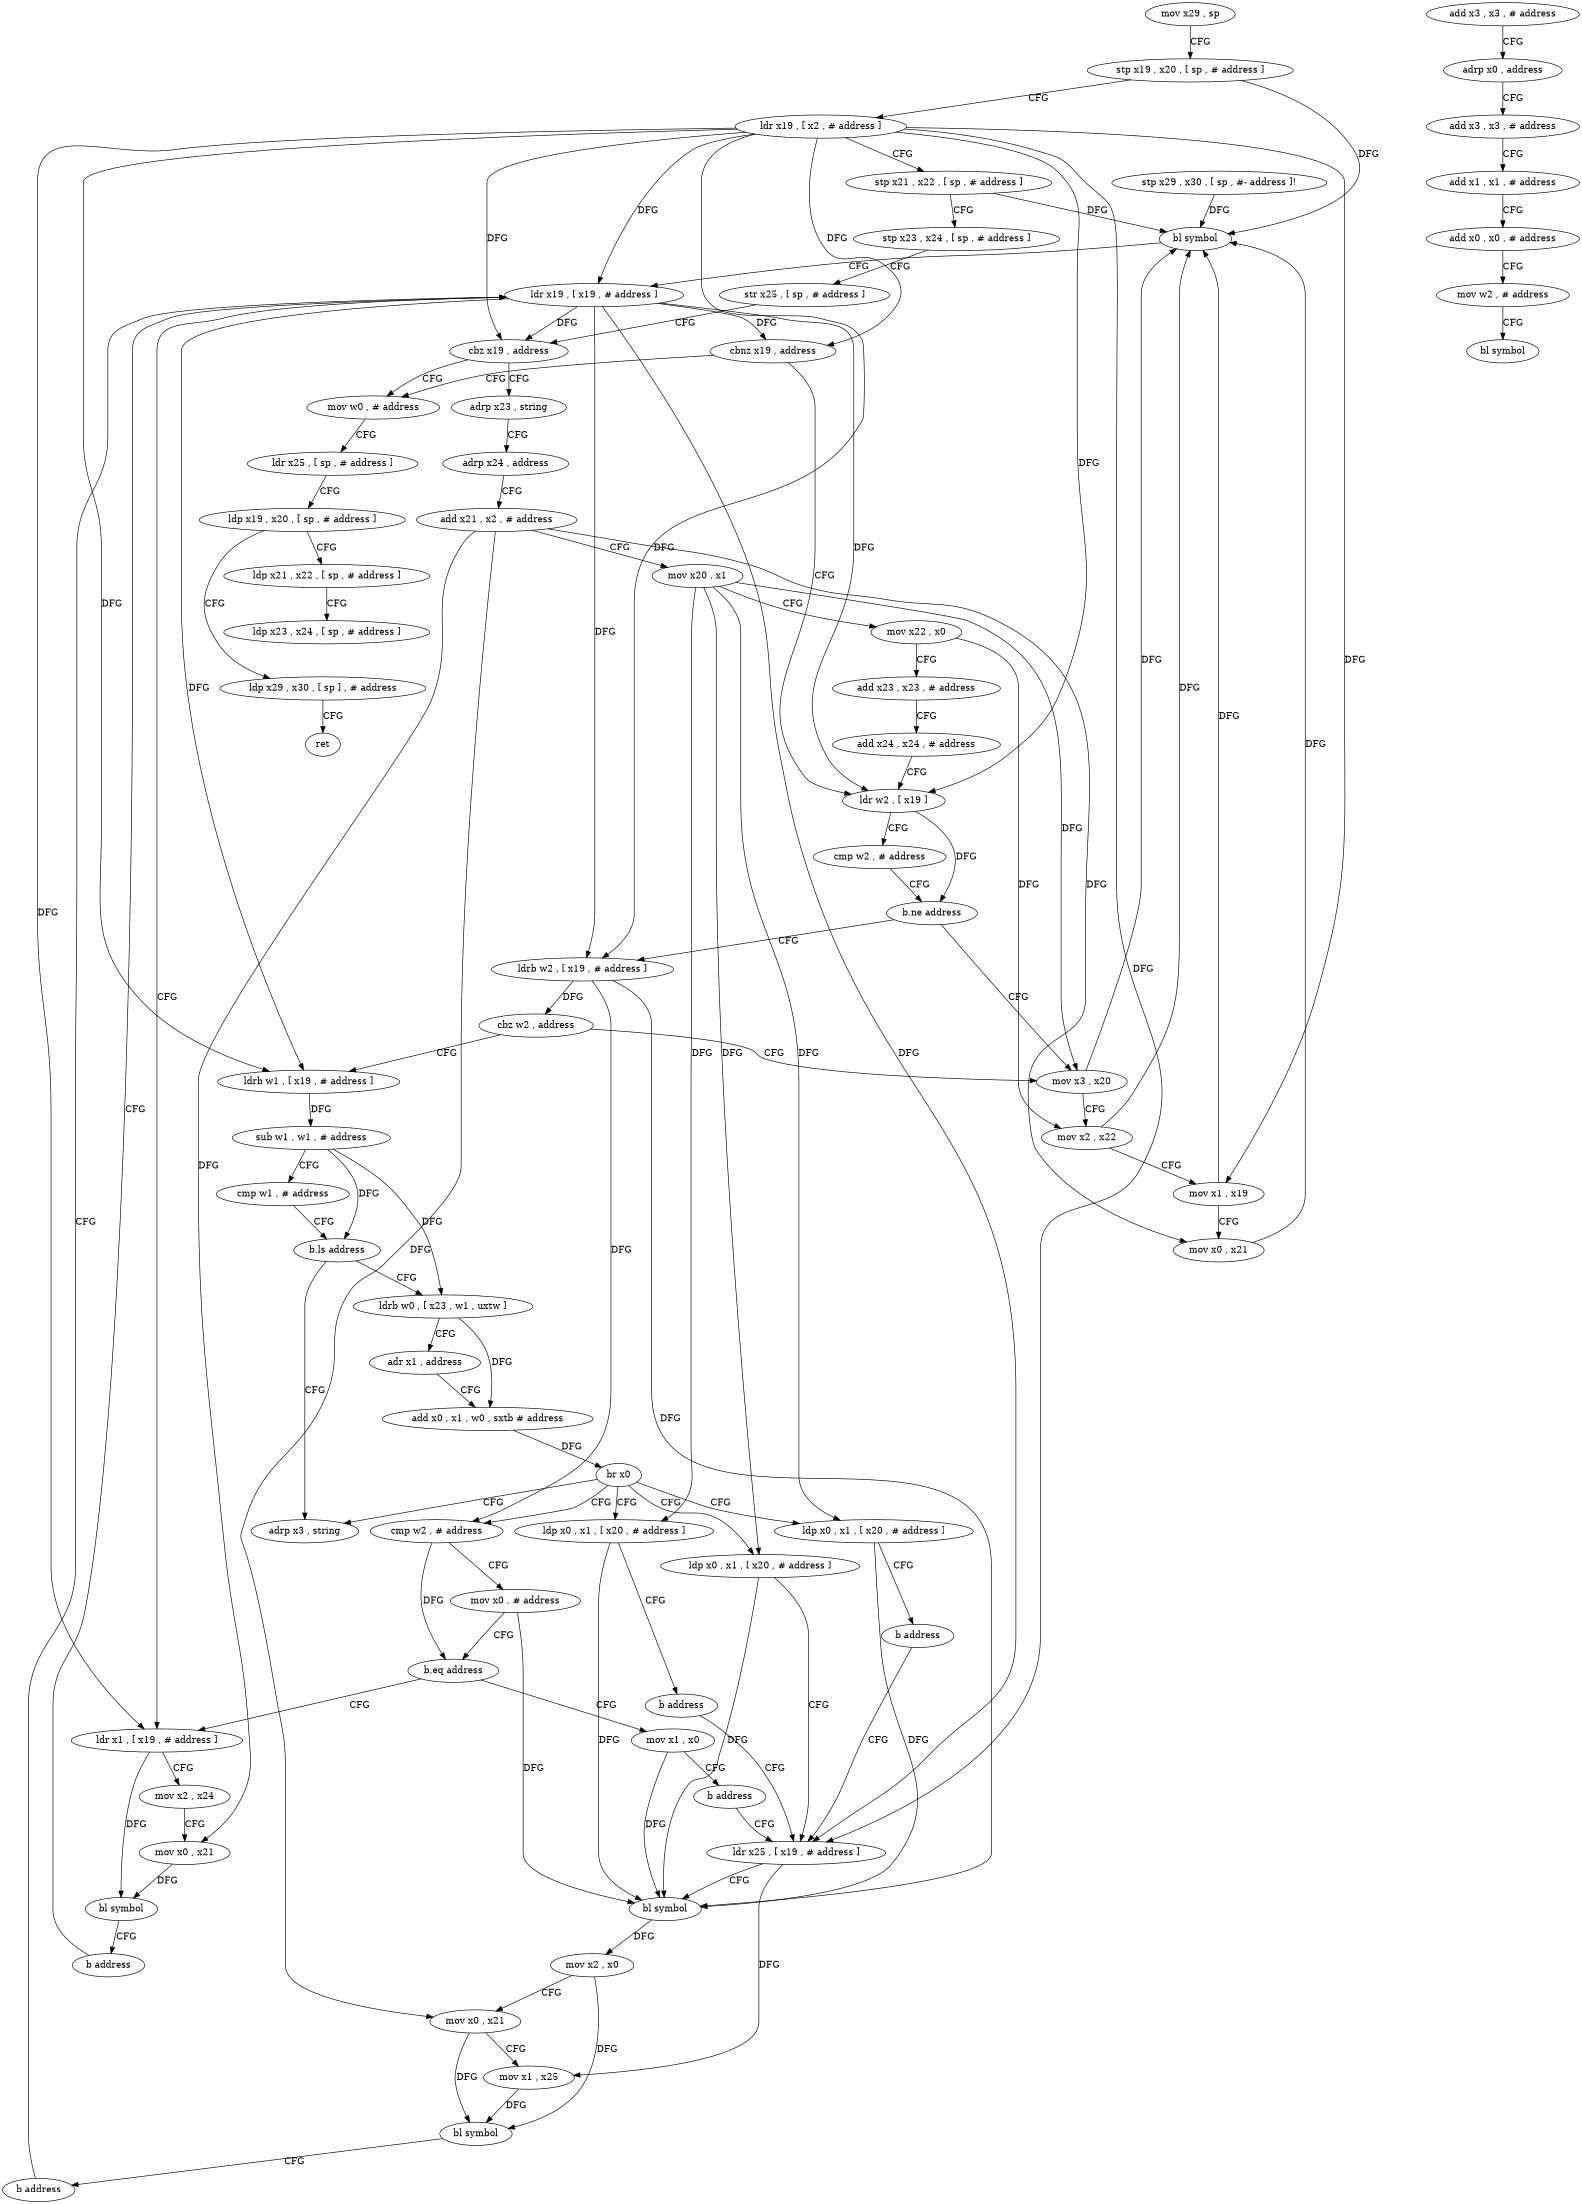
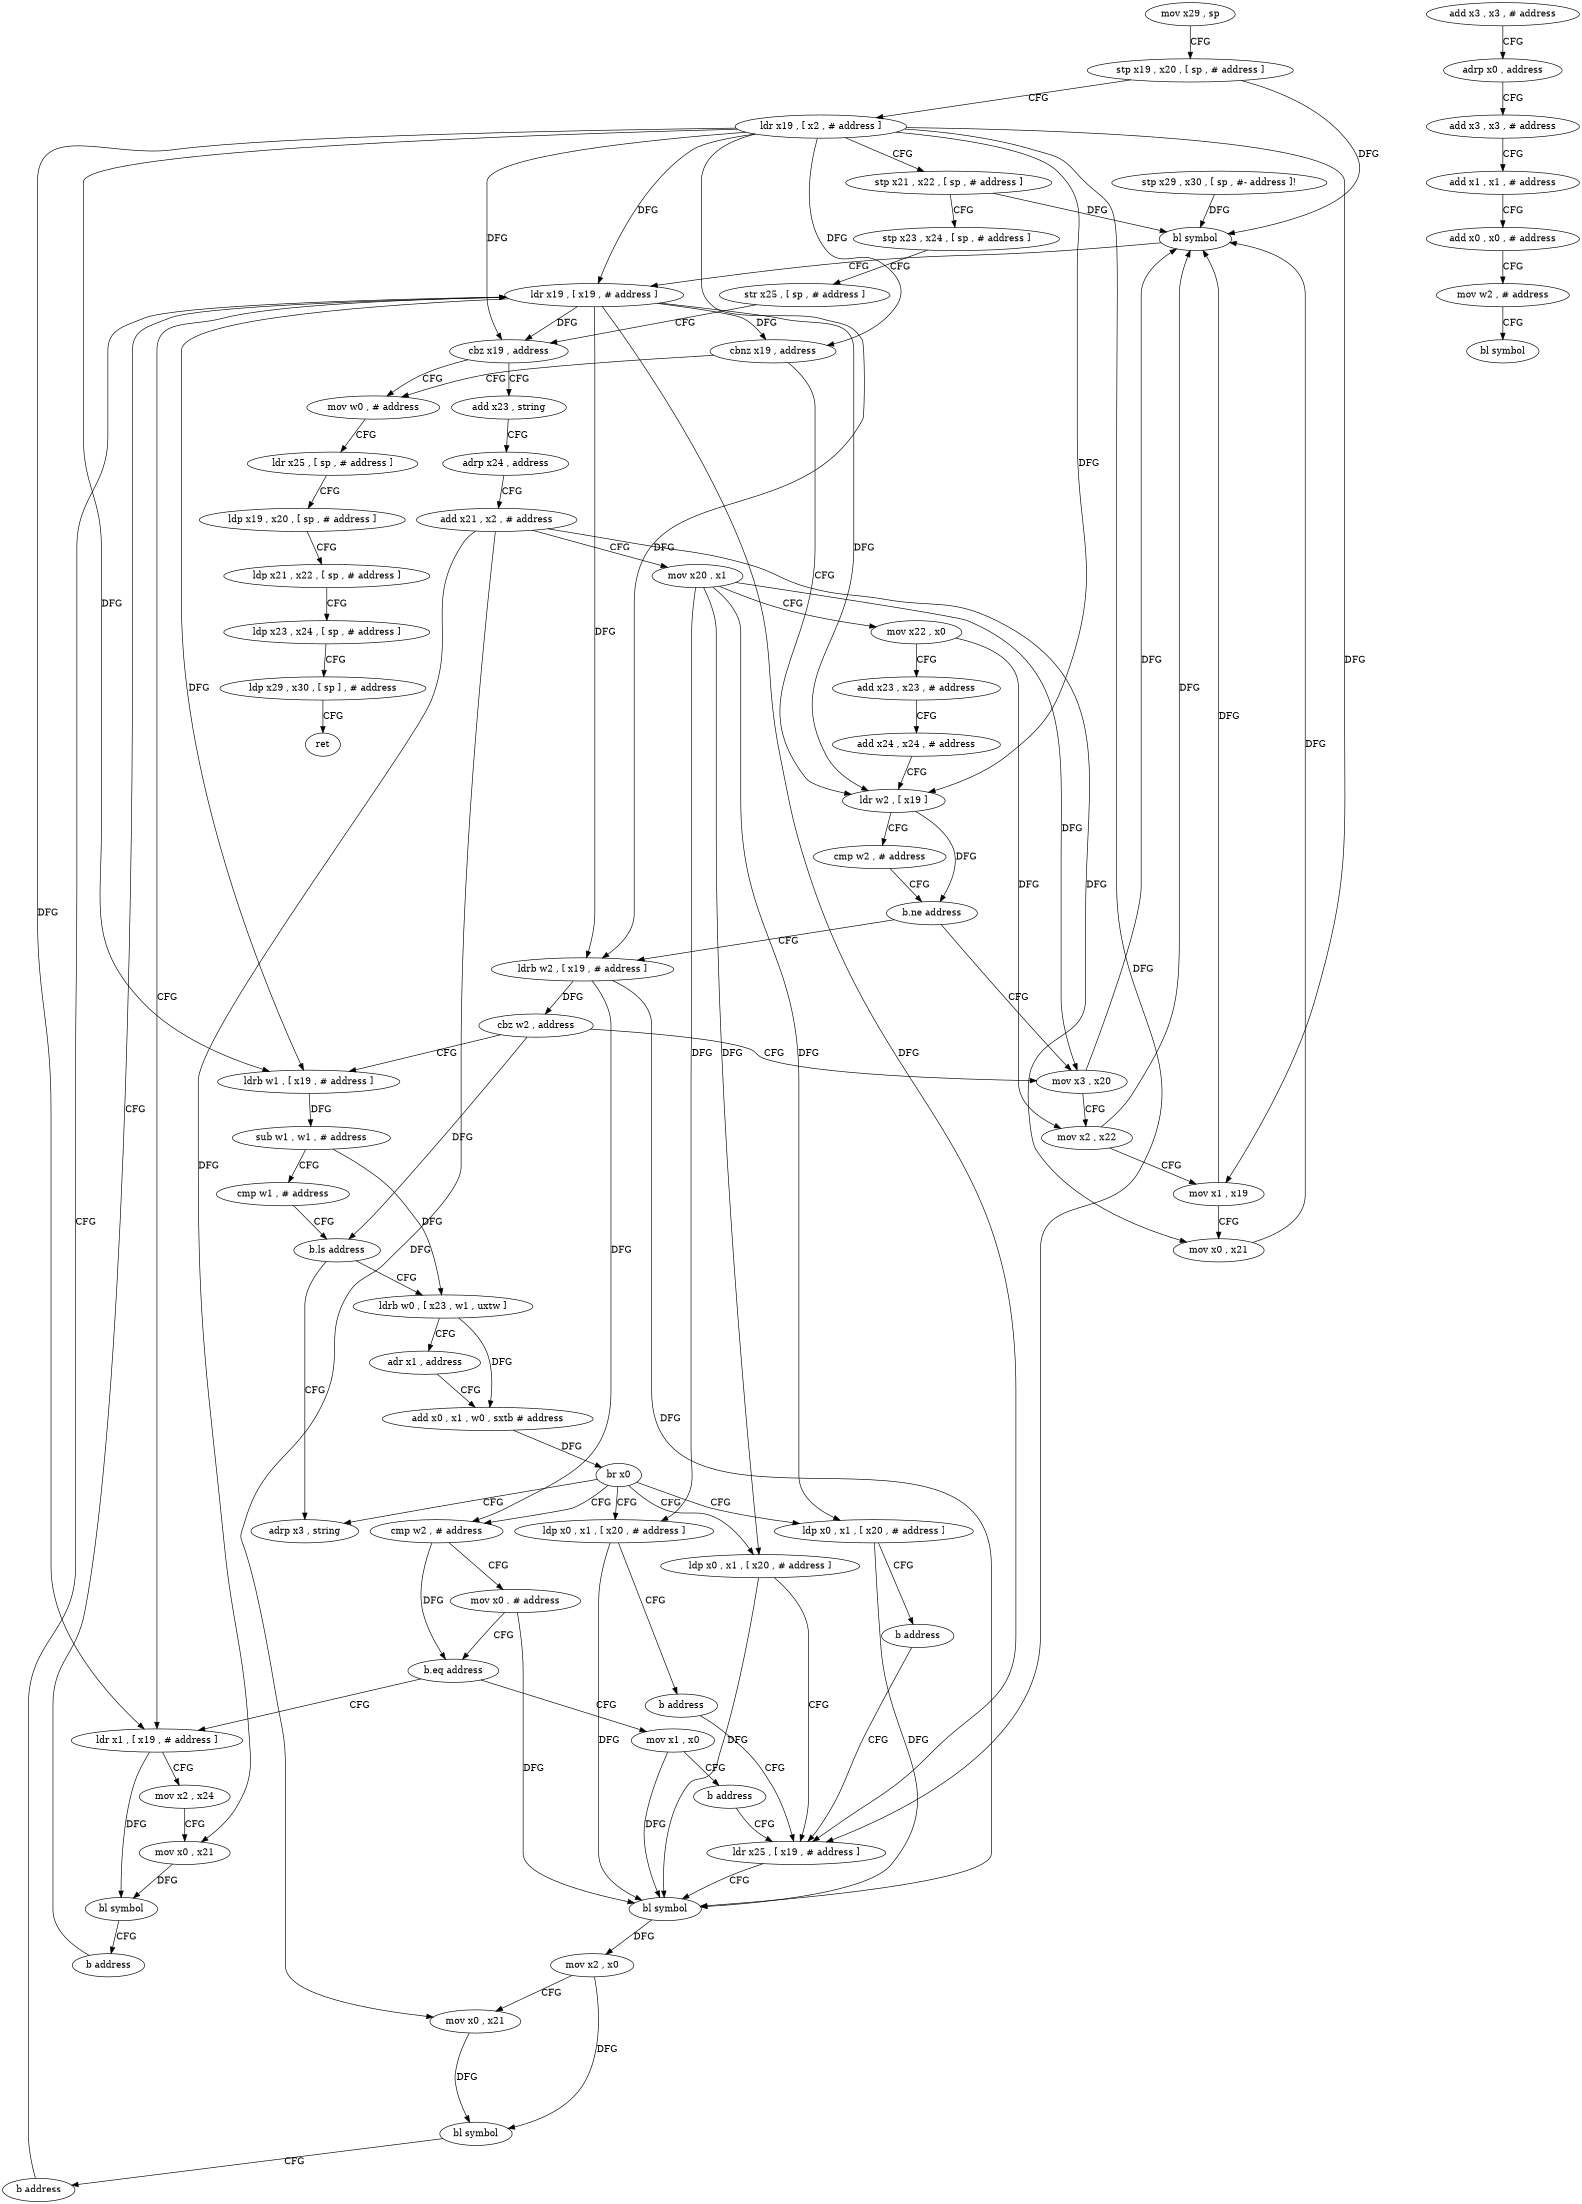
(509, 408) -> (509, 408)
(204, 604) -> (325, 657)
(357, 1187) -> (443, 1138)
(529, 2078) -> none
